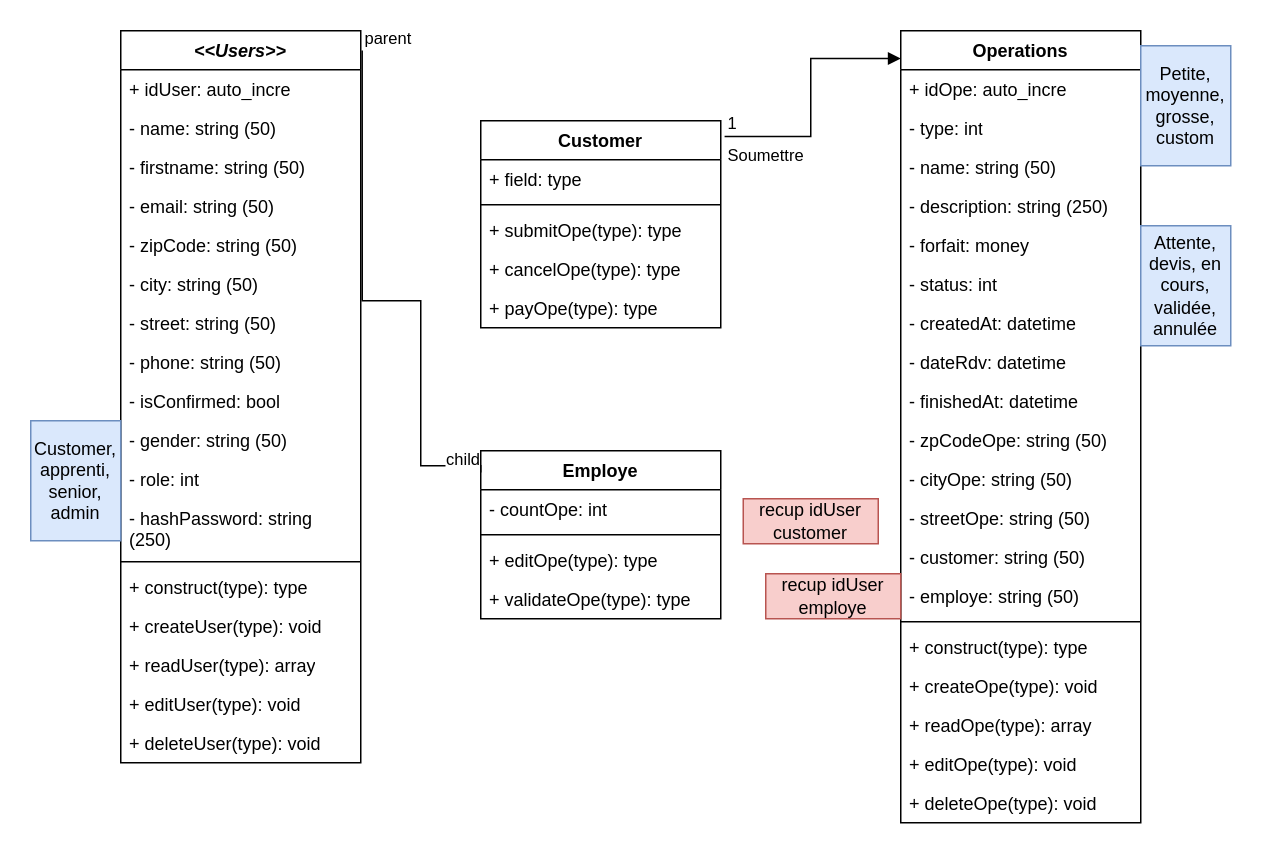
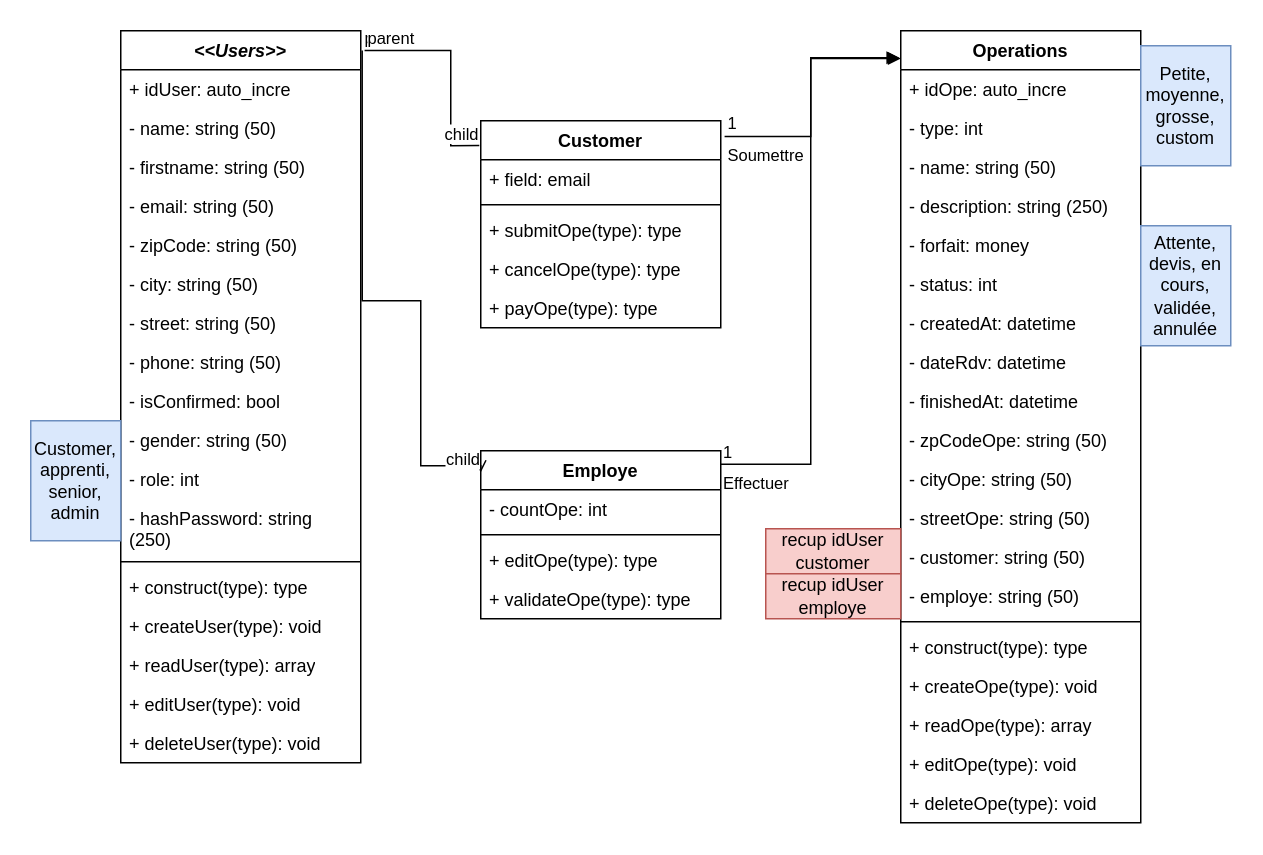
none -> (451, 69)
(544, 181) -> (544, 181)
none -> (811, 346)
(481, 467) -> (481, 467)
(811, 521) -> (833, 551)
